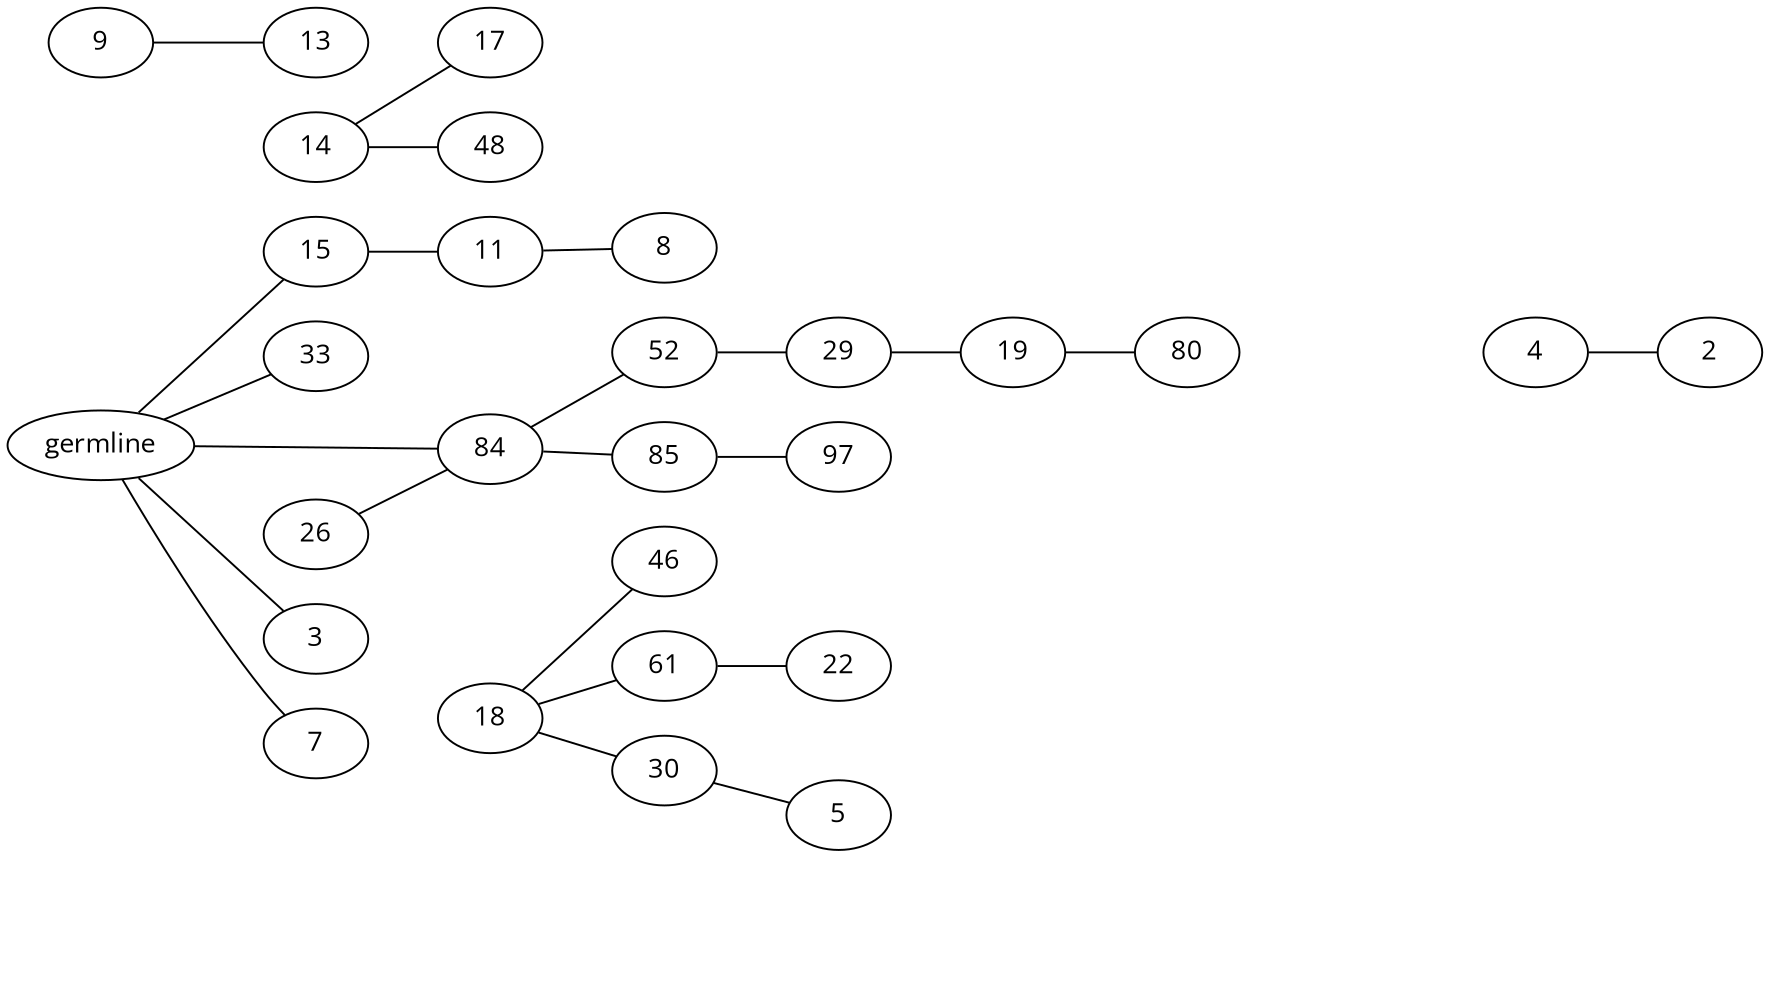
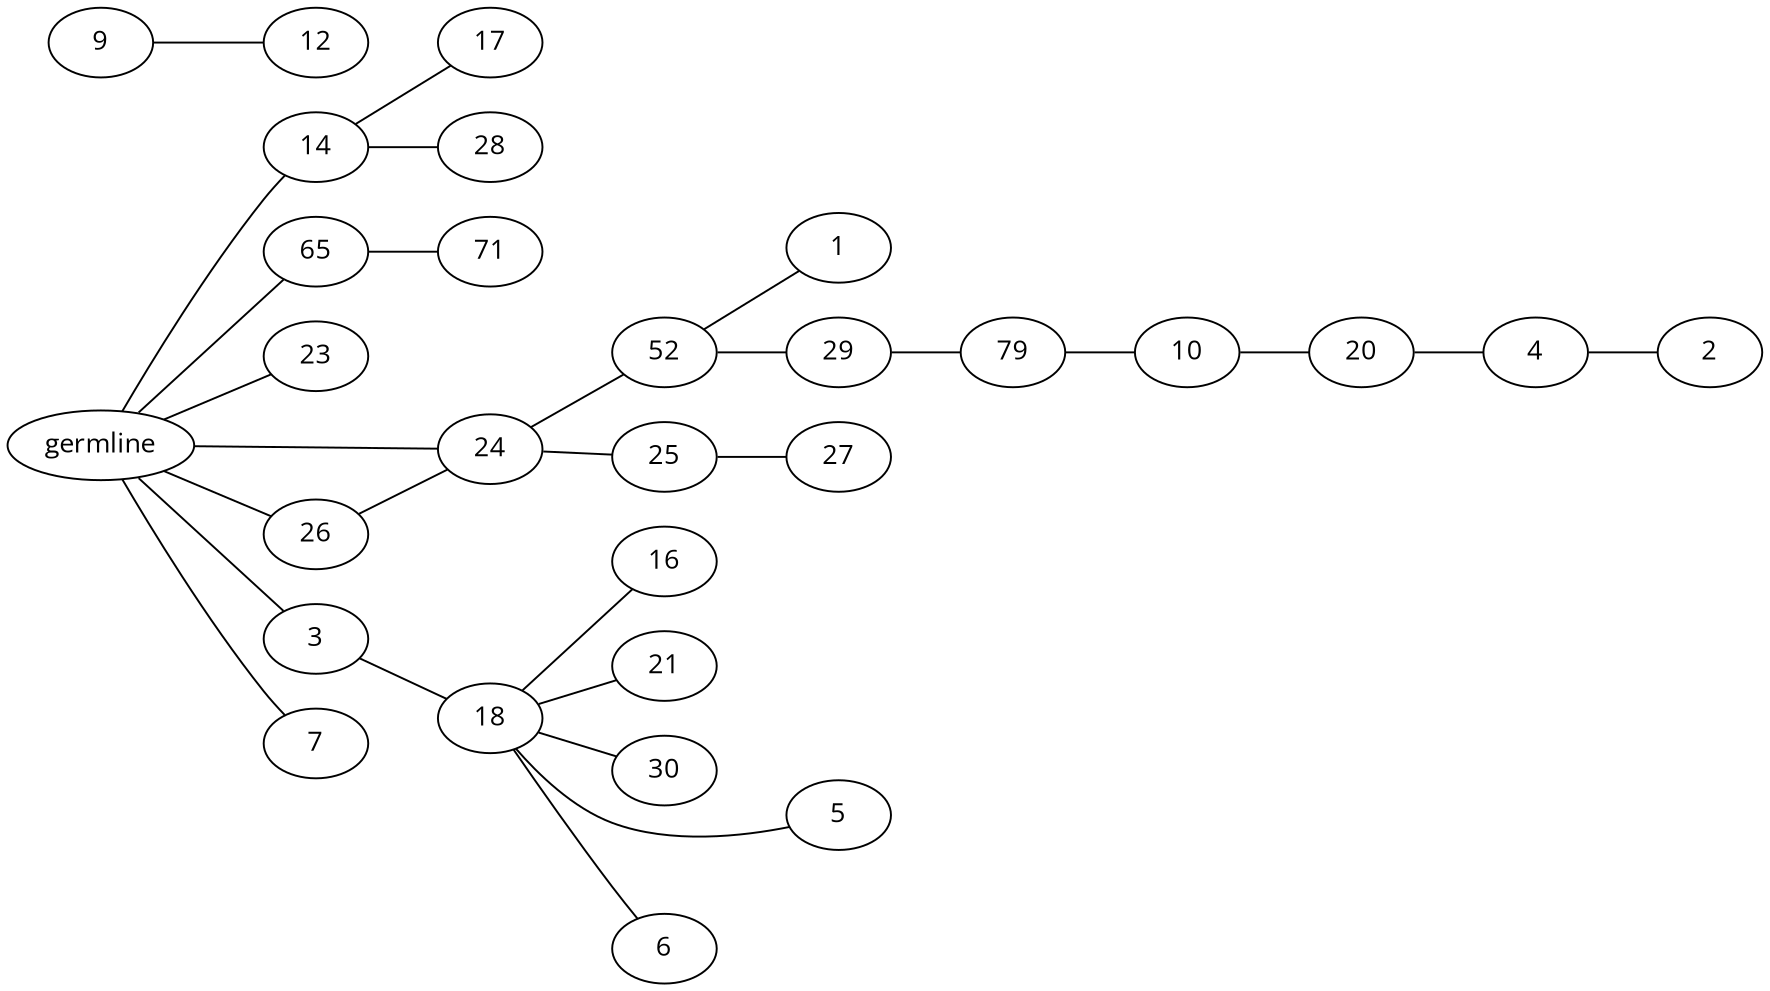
(316, 43) -> (316, 43)
(490, 147) -> (490, 147)
(664, 248) -> none
none -> (839, 248)
(316, 252) -> (316, 252)
(490, 252) -> (490, 252)
none -> (198, 290)
(1013, 352) -> (1013, 352)
(1187, 352) -> (1187, 352)
none -> (1361, 352)
(316, 356) -> (316, 356)
(490, 449) -> (490, 449)
(664, 457) -> (664, 457)
(839, 457) -> (839, 457)
none -> (218, 494)
(664, 561) -> (664, 561)
(664, 666) -> (664, 666)
(839, 666) -> none
none -> (403, 679)
(752, 793) -> (640, 831)
none -> (664, 949)
